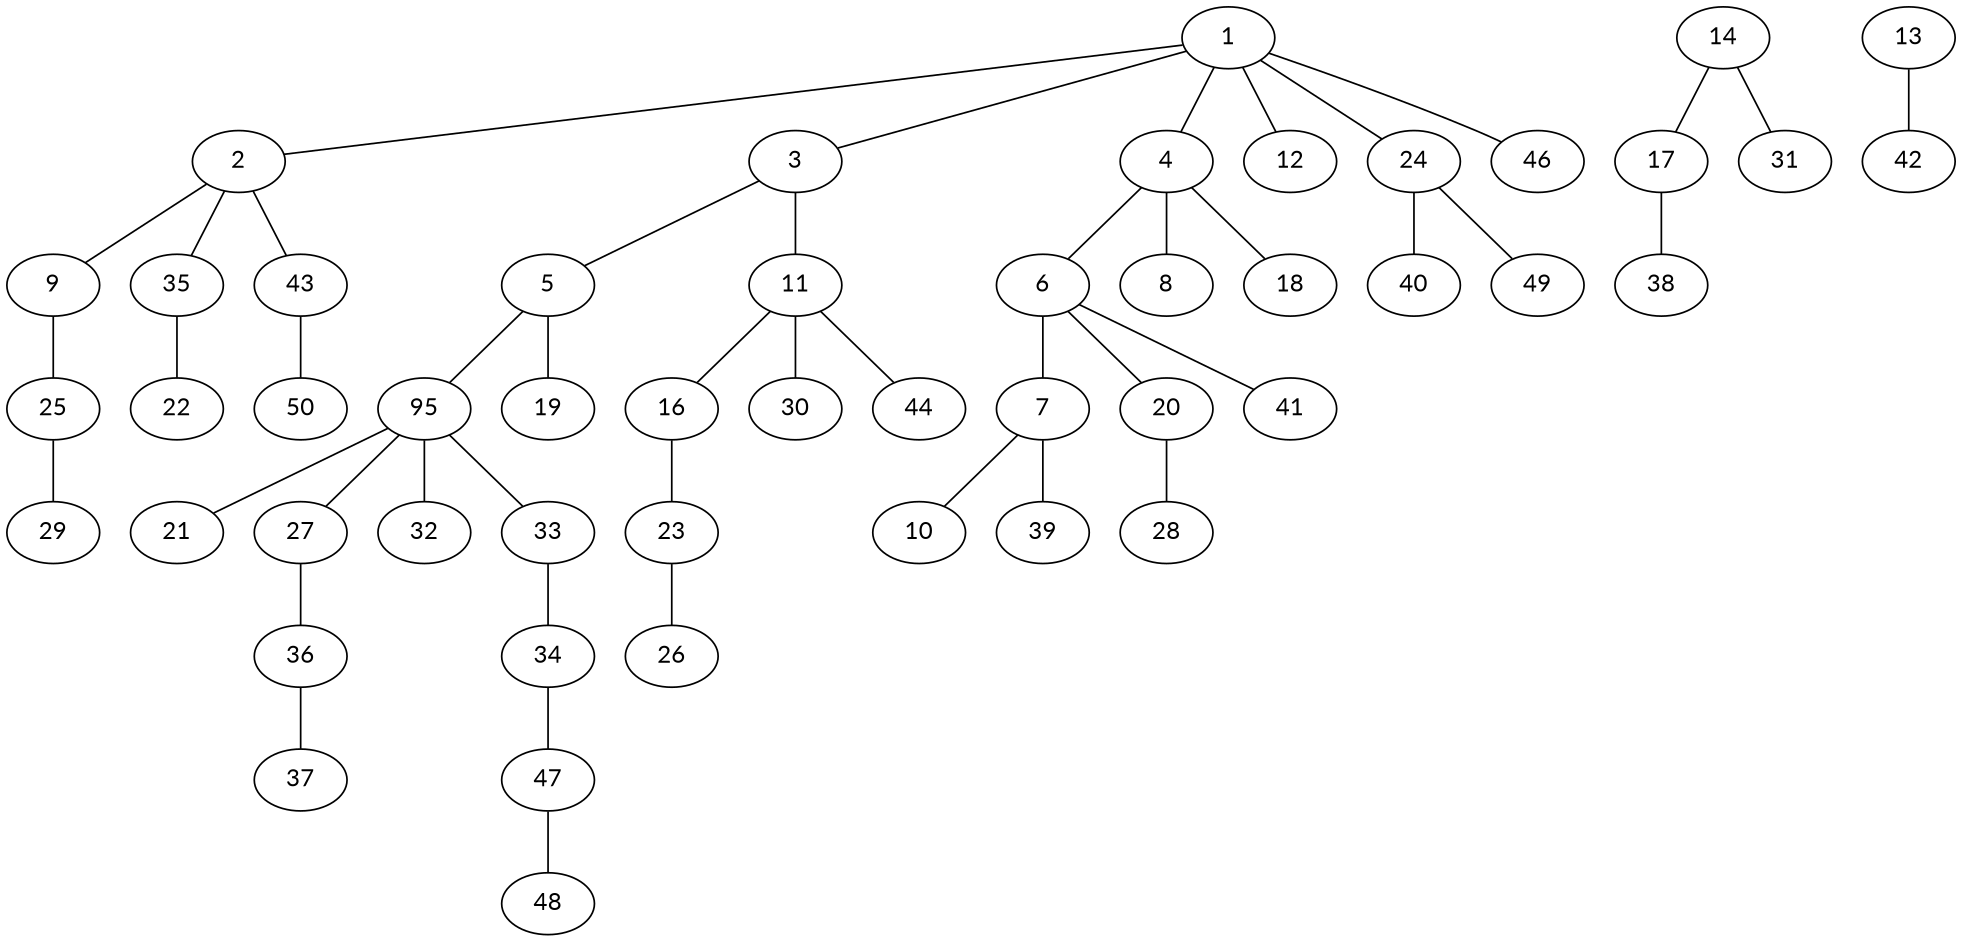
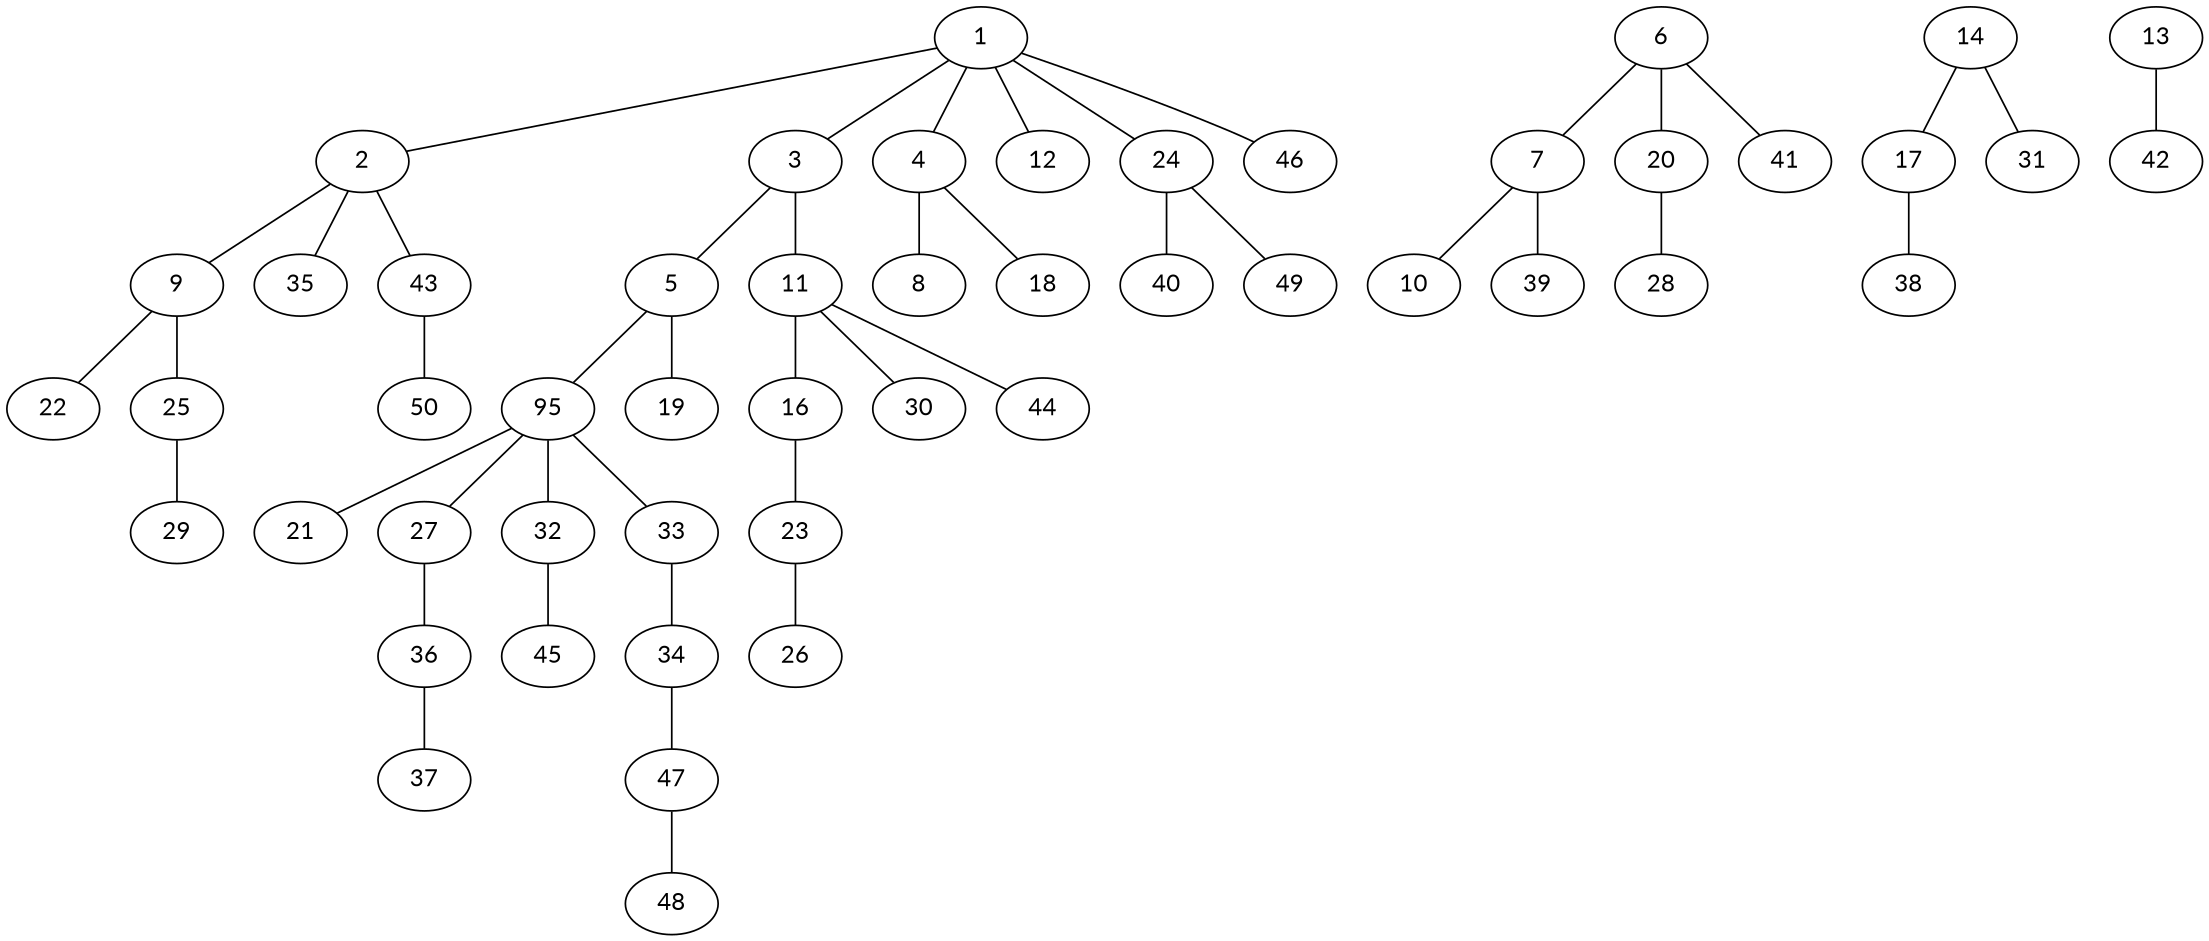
(1105, 223) -> none
(177, 347) -> (115, 347)
none -> (548, 656)
